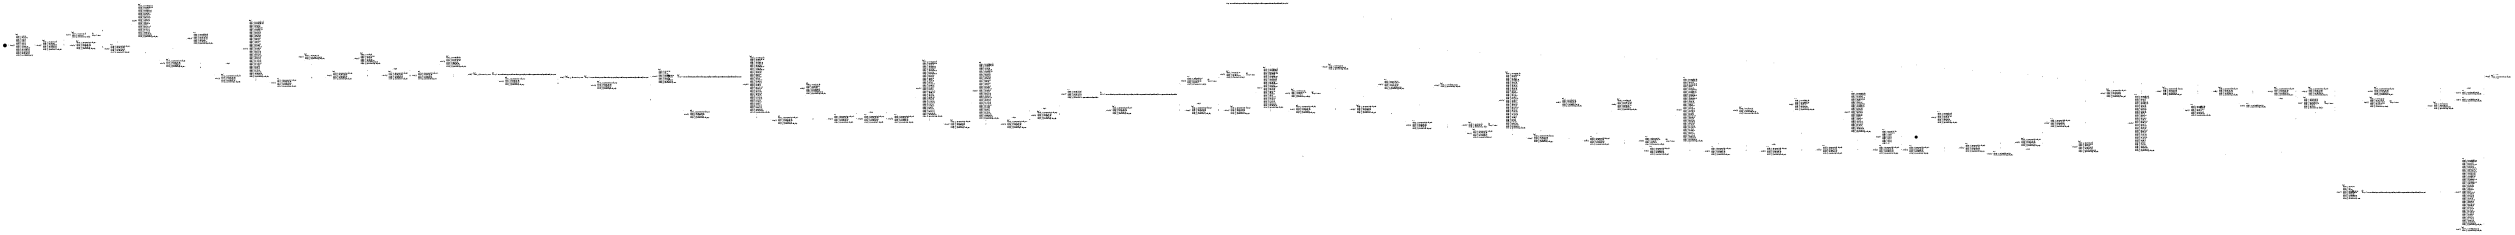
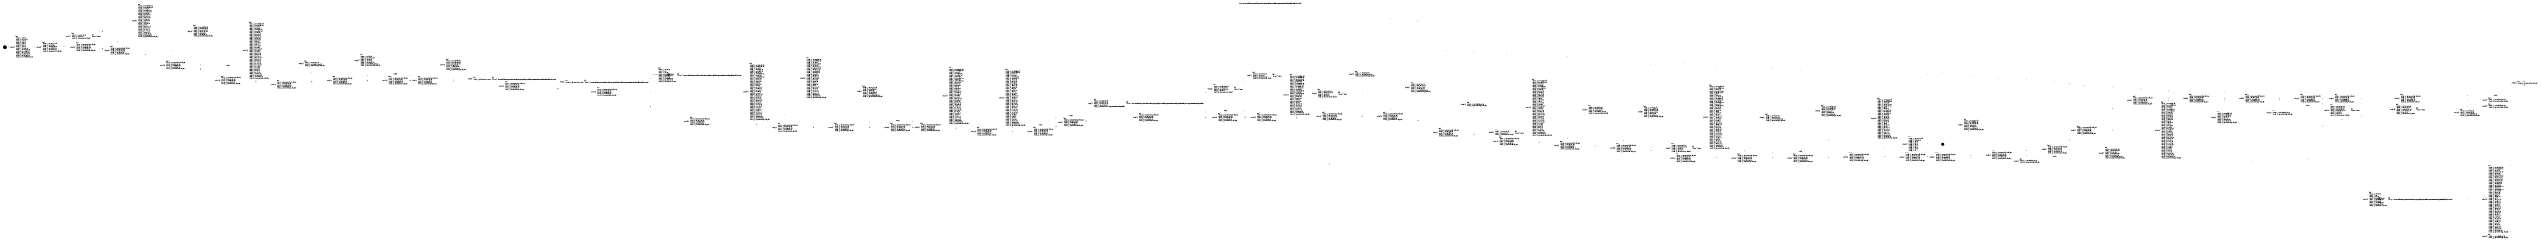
none -> (813, 78)
